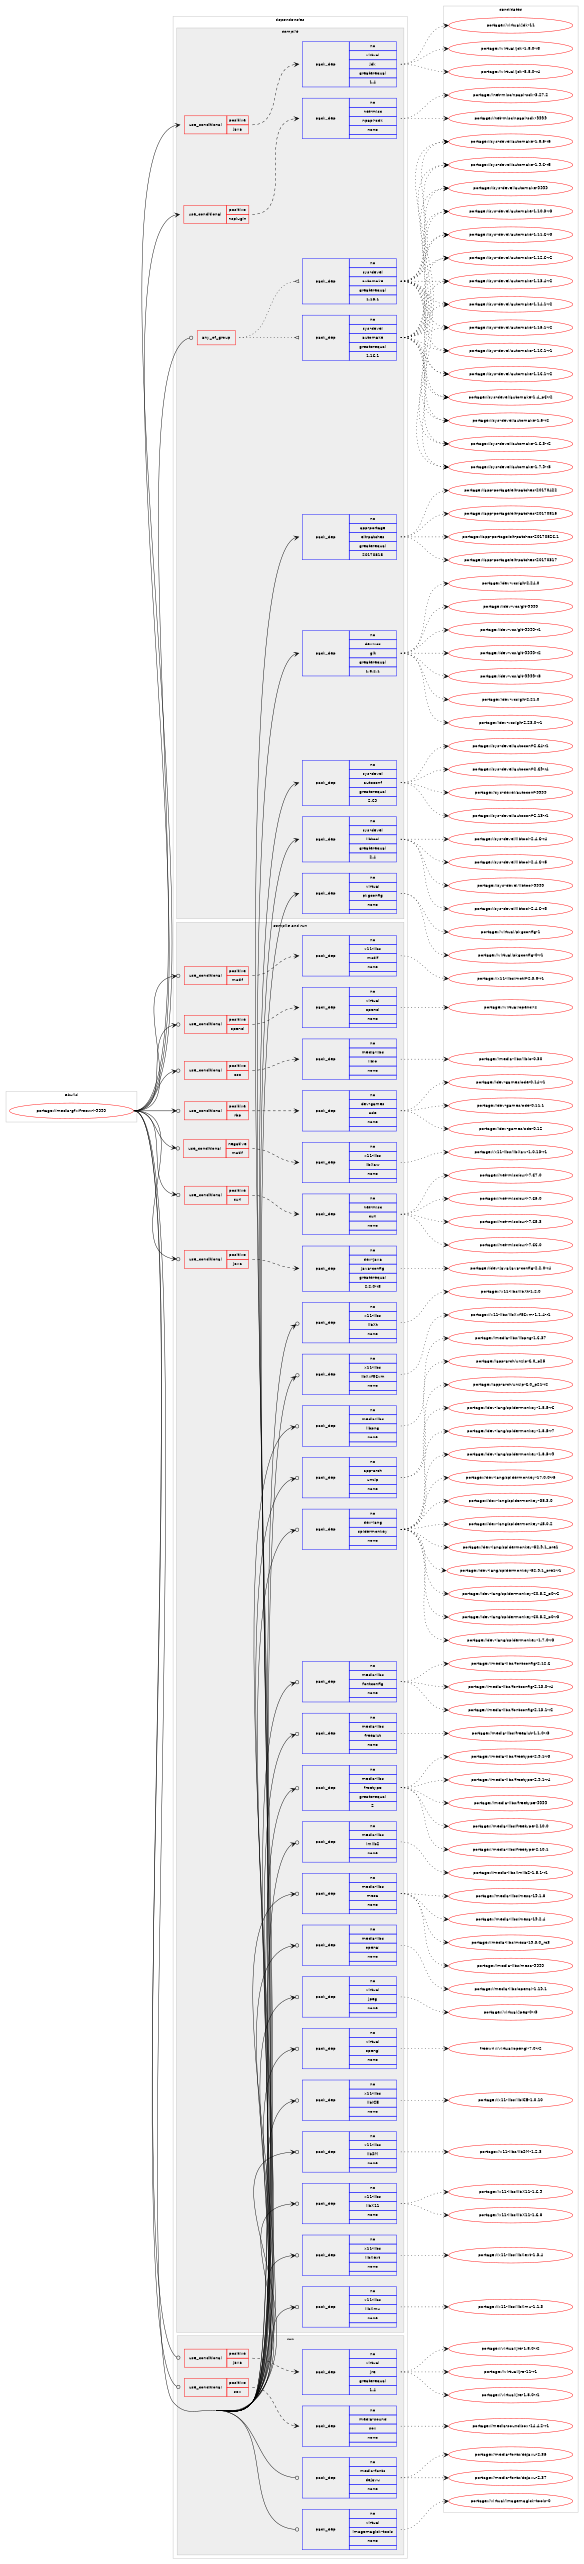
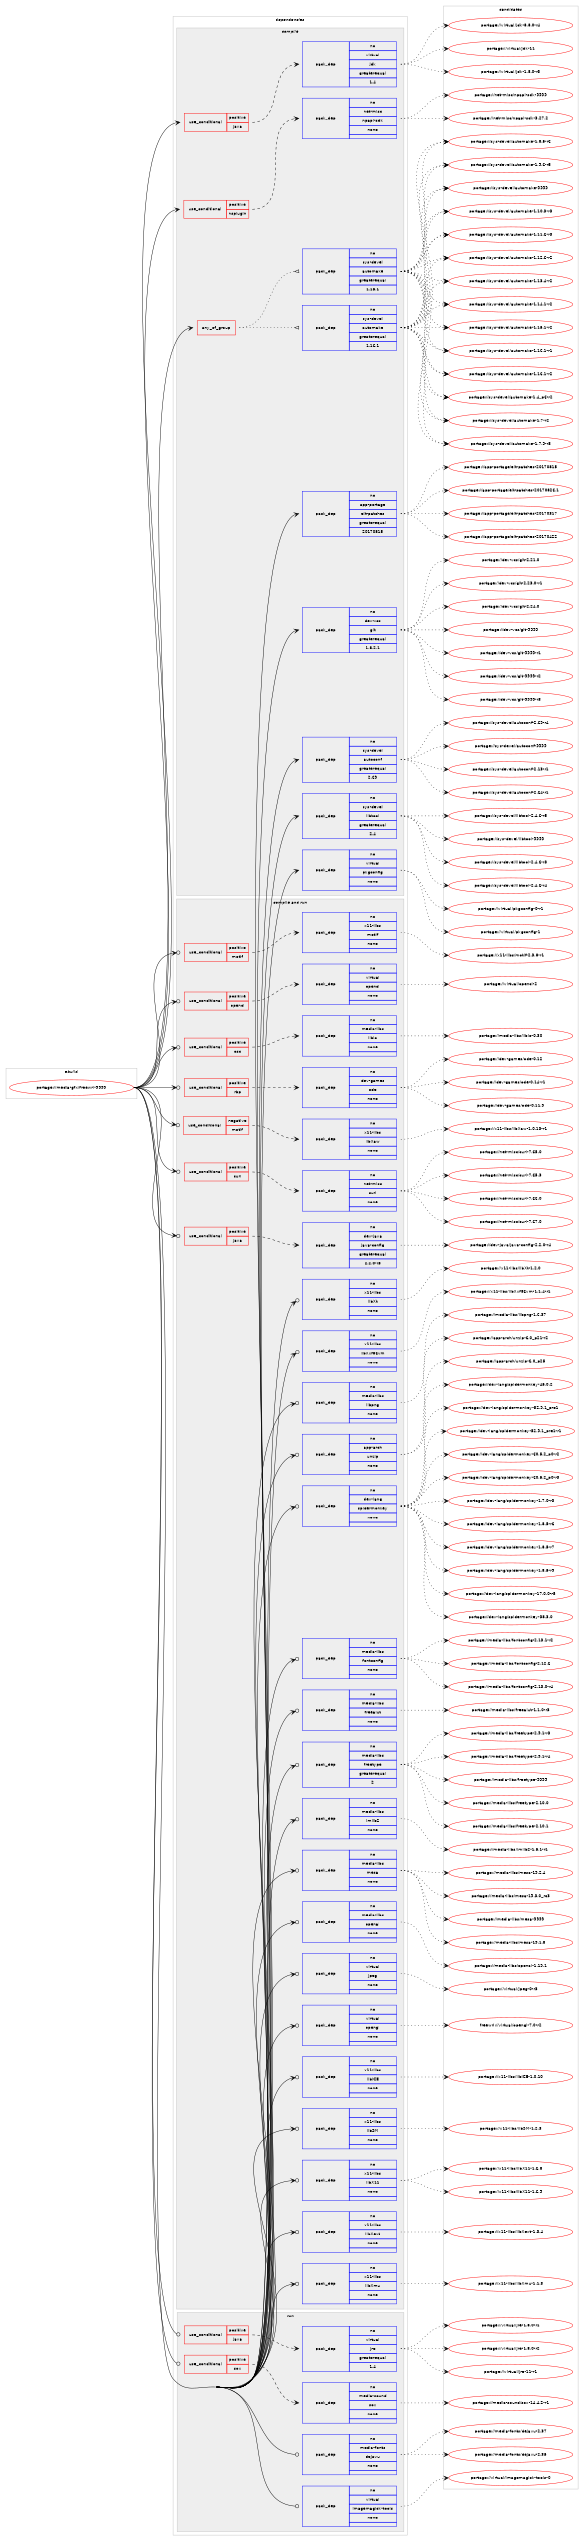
(511, 142) -> (511, 142)
(511, 421) -> (511, 421)
(511, 444) -> none
(160, 627) -> (161, 613)
(511, 1106) -> (511, 1106)
